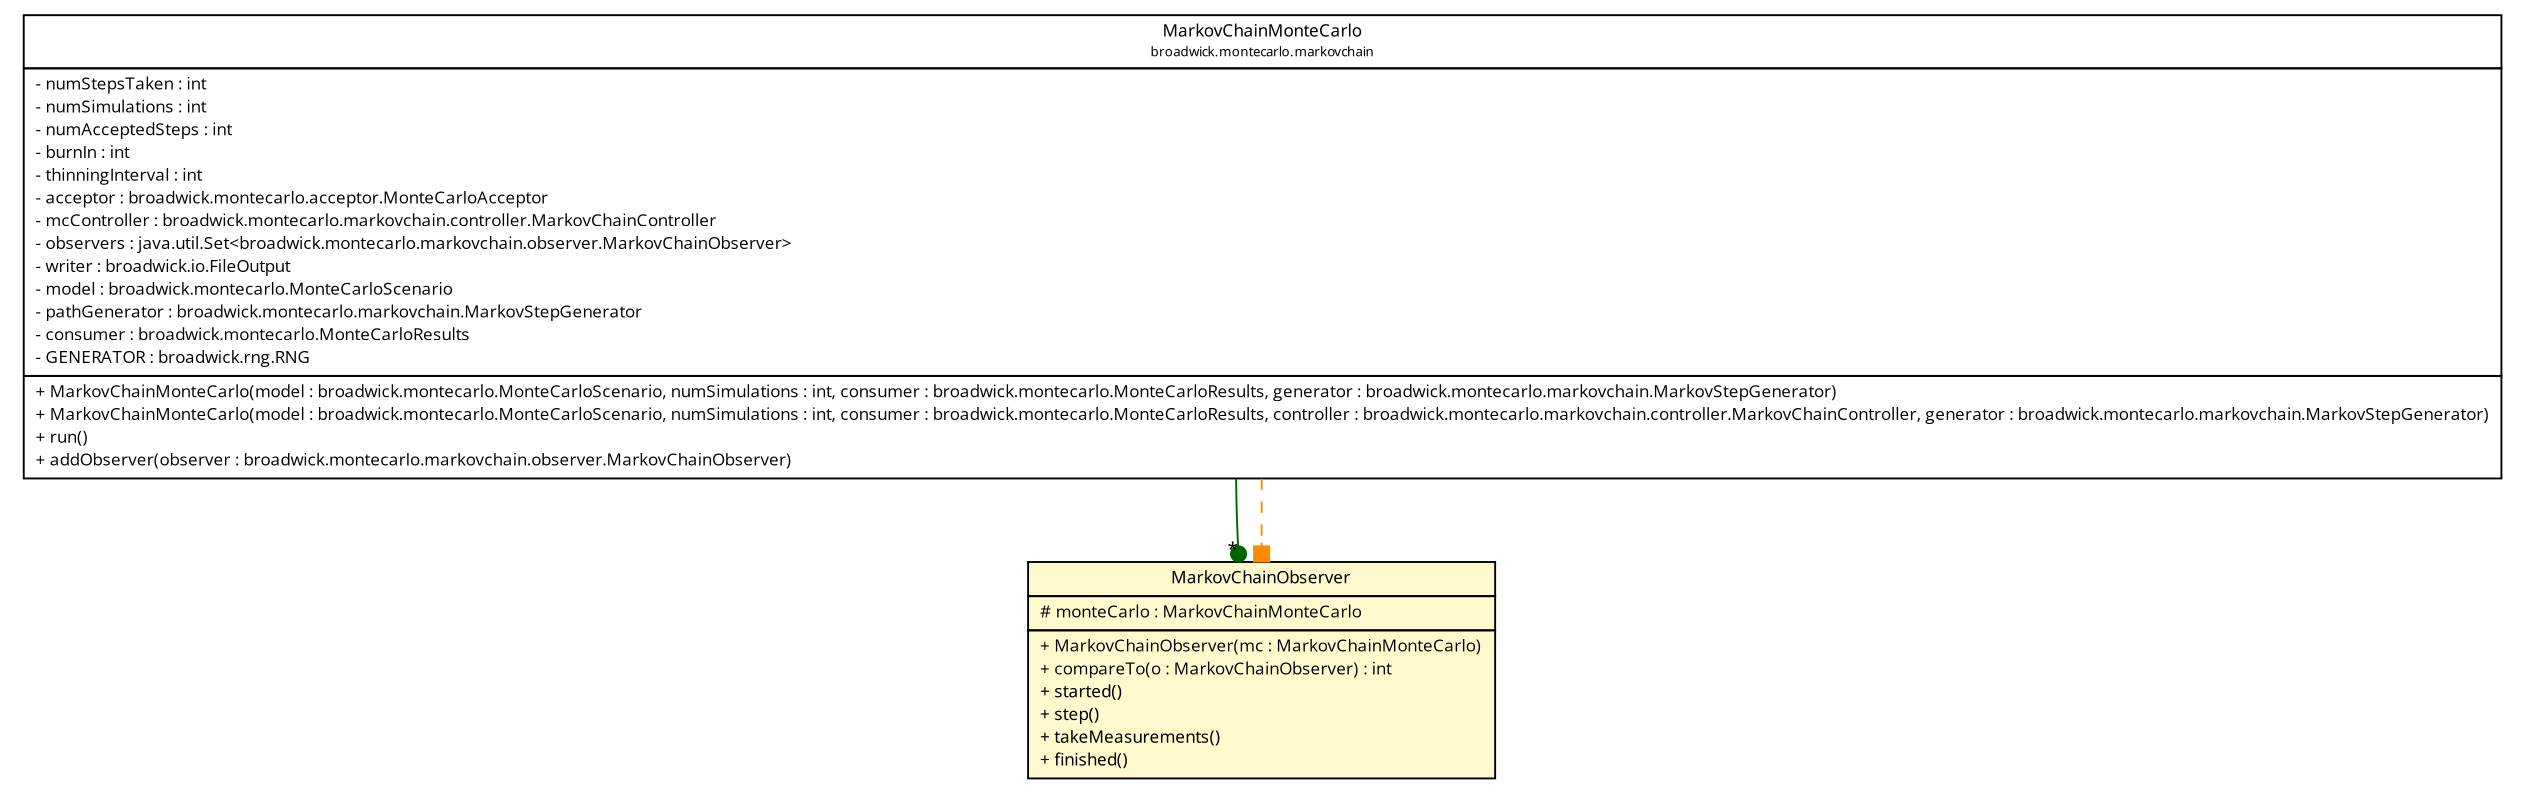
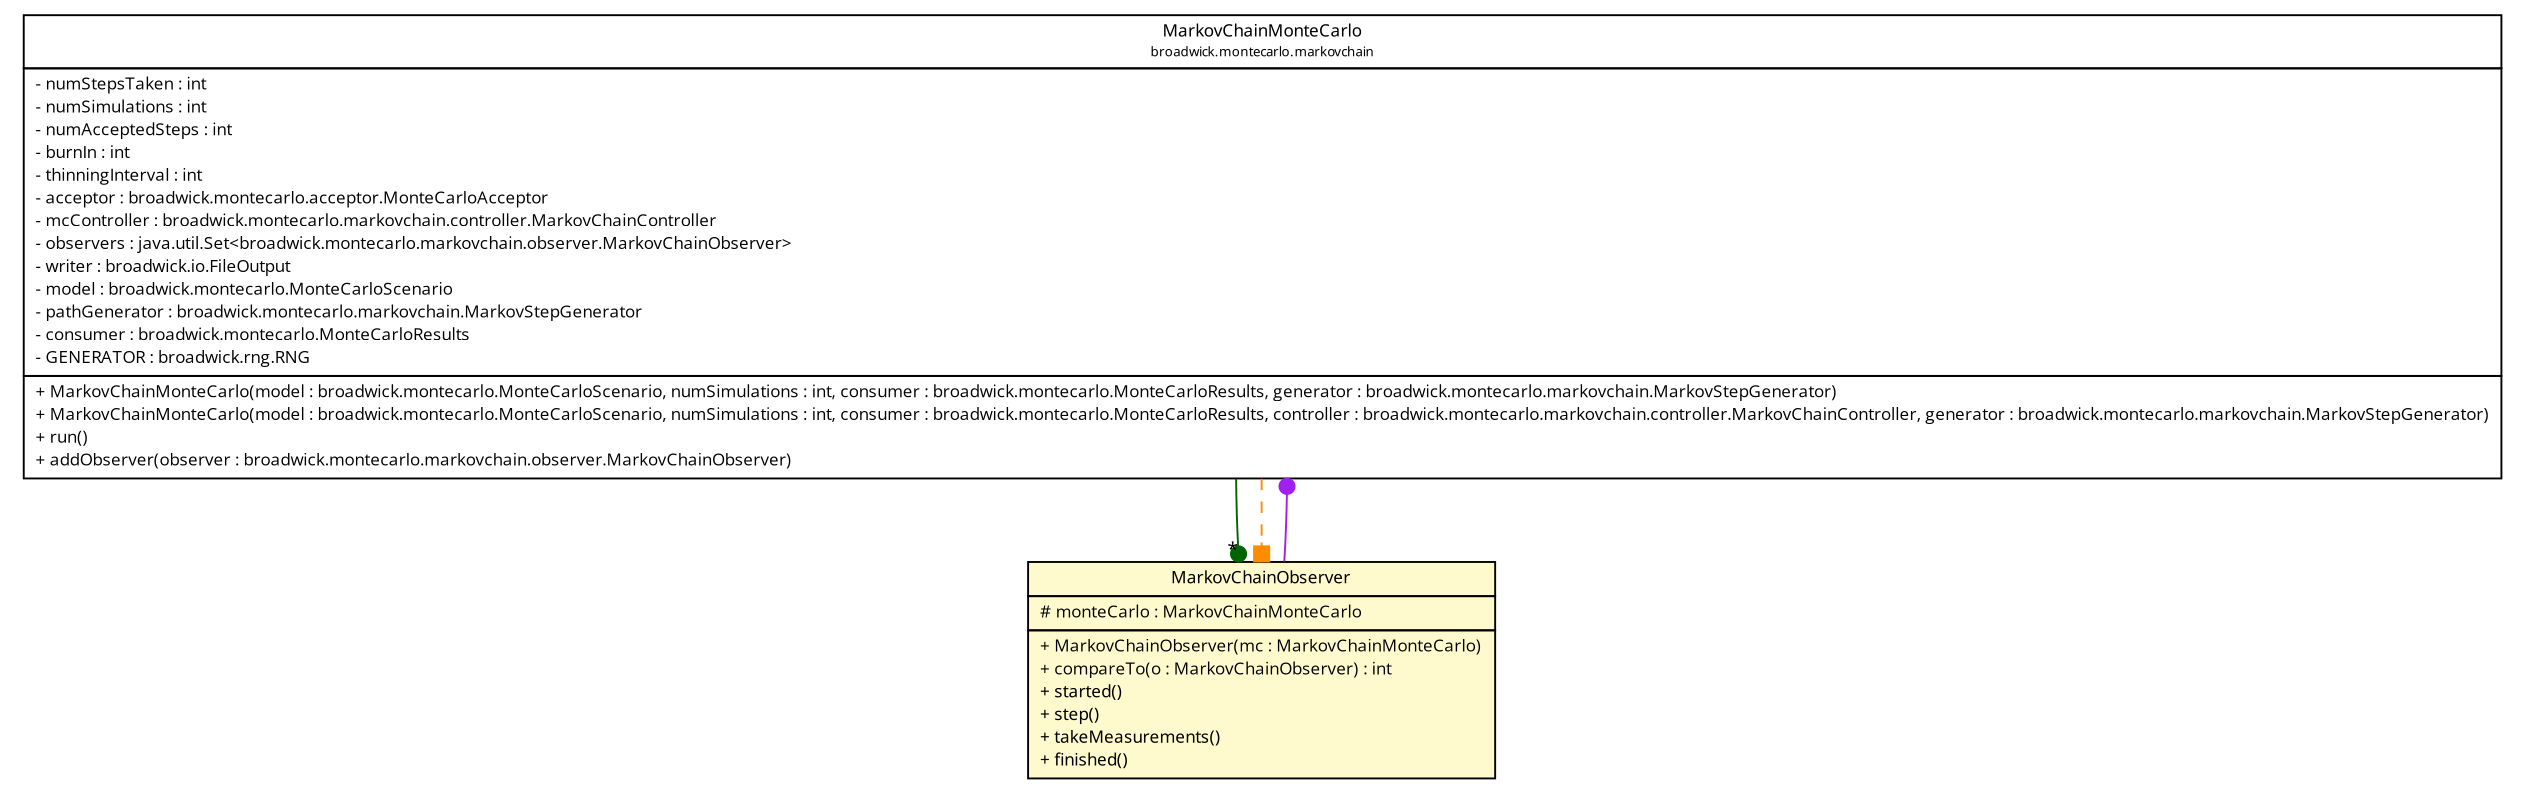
none -> (1286, 528)
